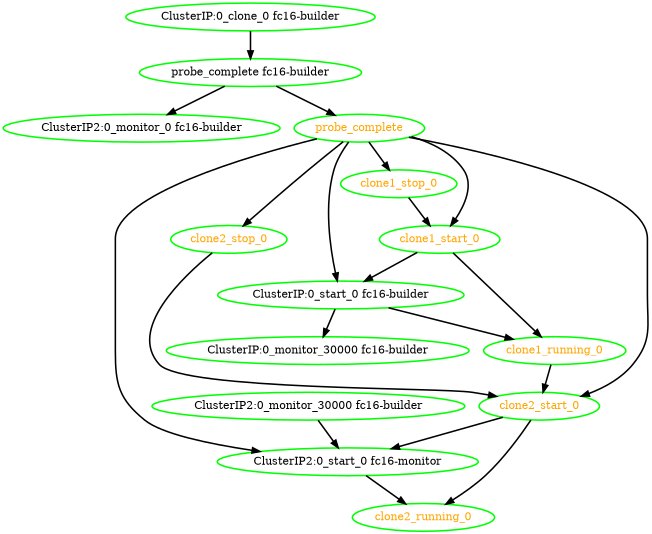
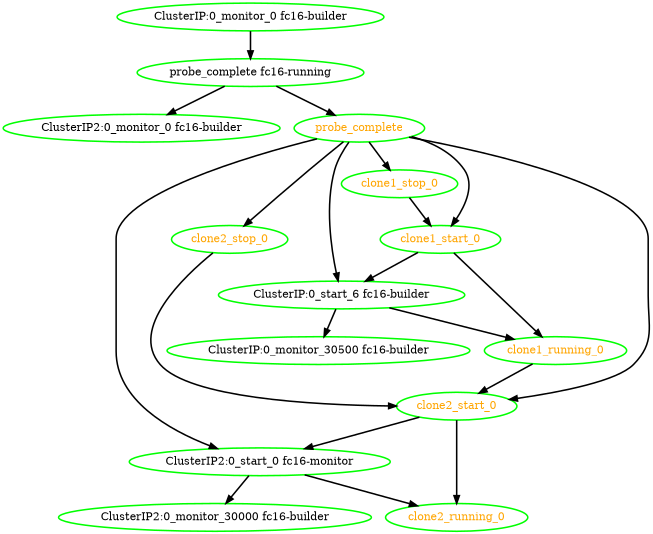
(250, 17) -> (250, 17)
(250, 73) -> (250, 73)
(341, 295) -> (342, 295)
(318, 351) -> (318, 351)
(326, 431) -> (240, 486)
